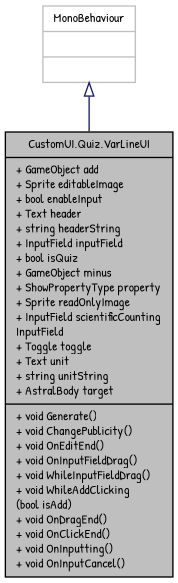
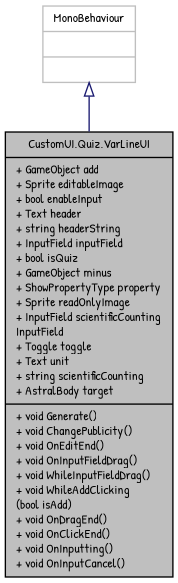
(63, 376) -> (80, 376)
